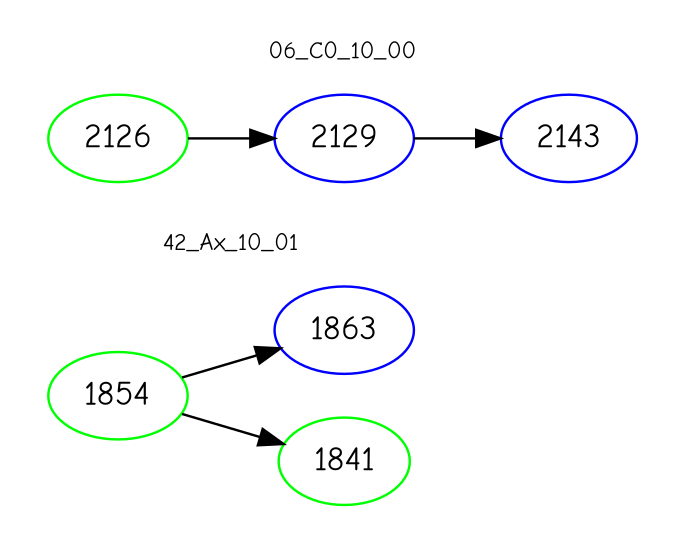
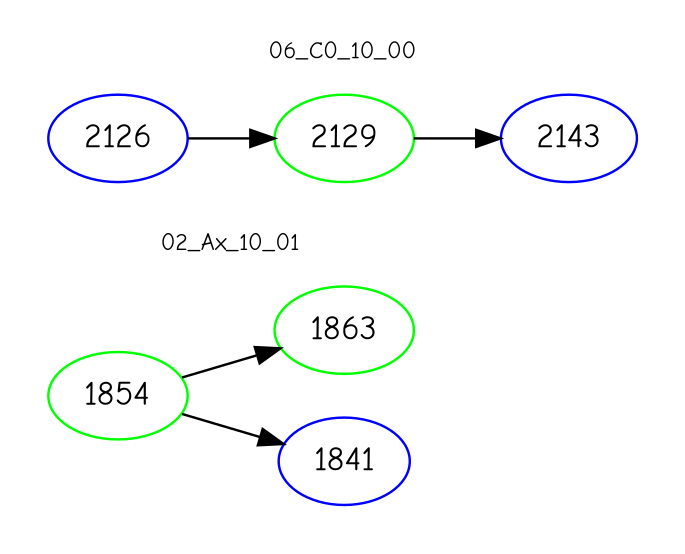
(118, 138) -> (118, 138)
(344, 138) -> (344, 138)
(231, 244) -> (231, 244)
(344, 330) -> (344, 330)
(344, 461) -> (344, 461)
